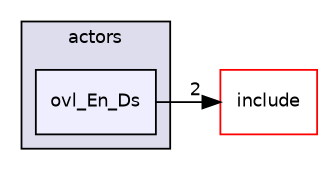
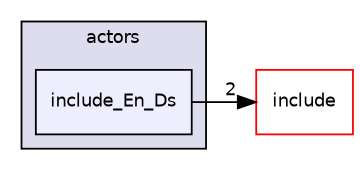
(96, 102) -> (114, 102)
